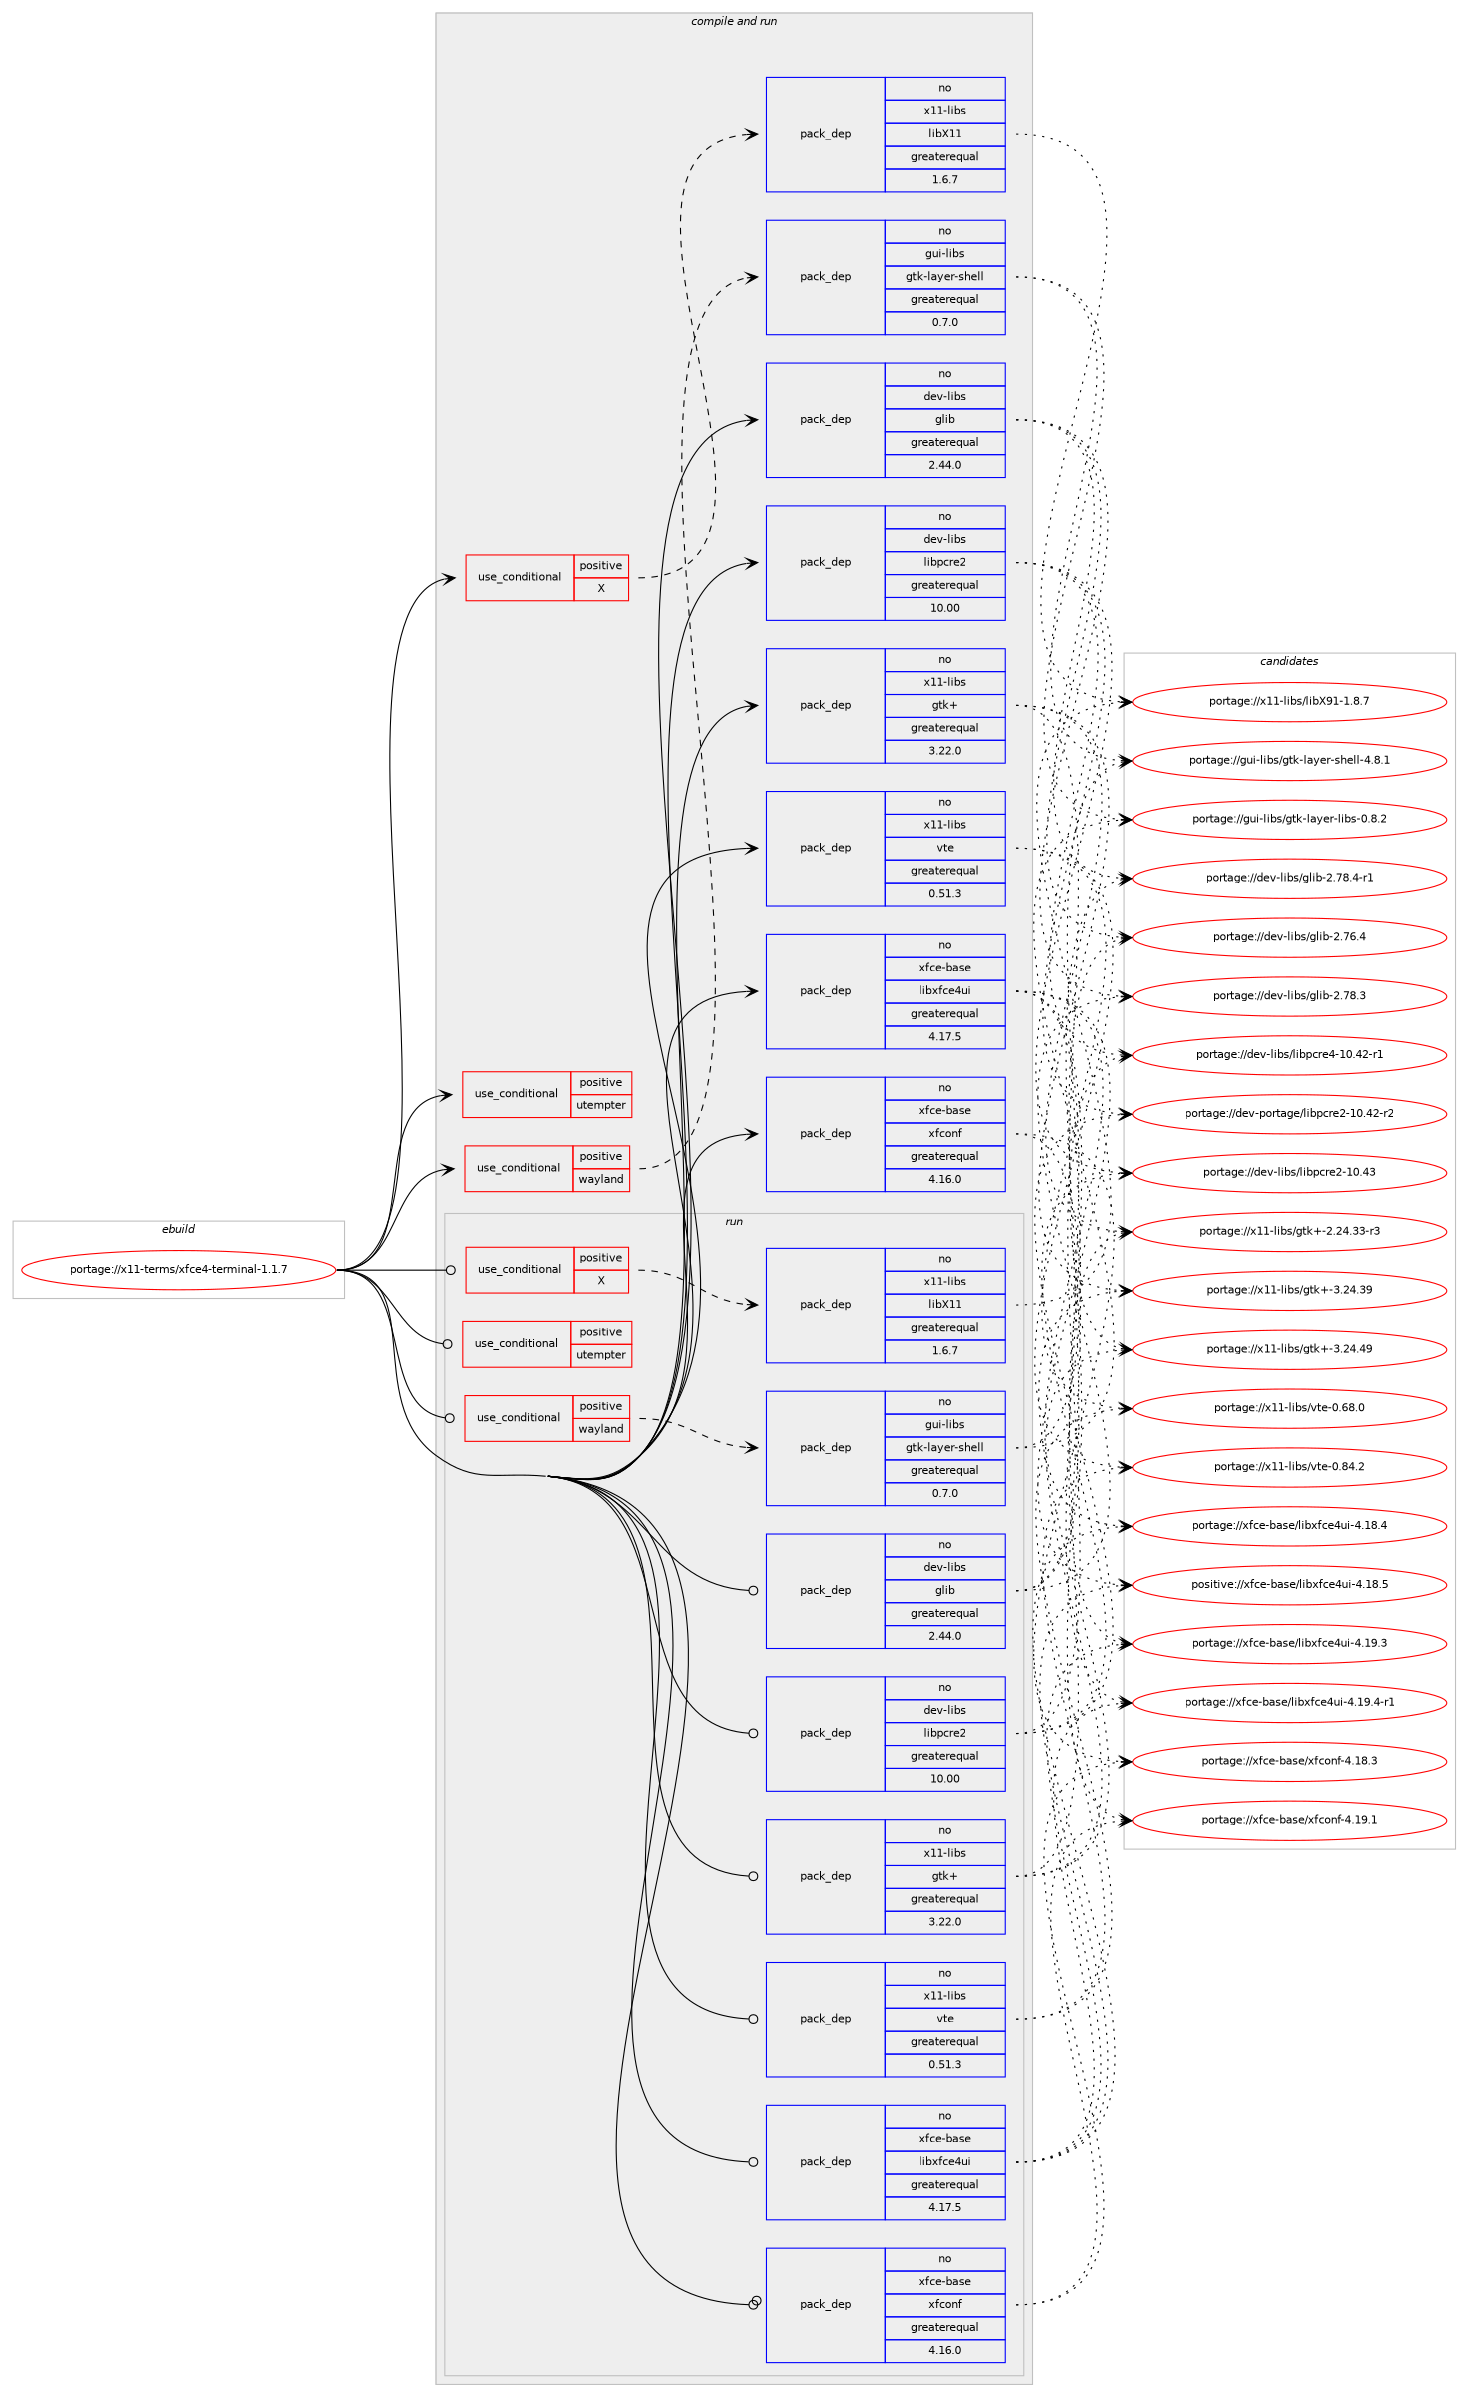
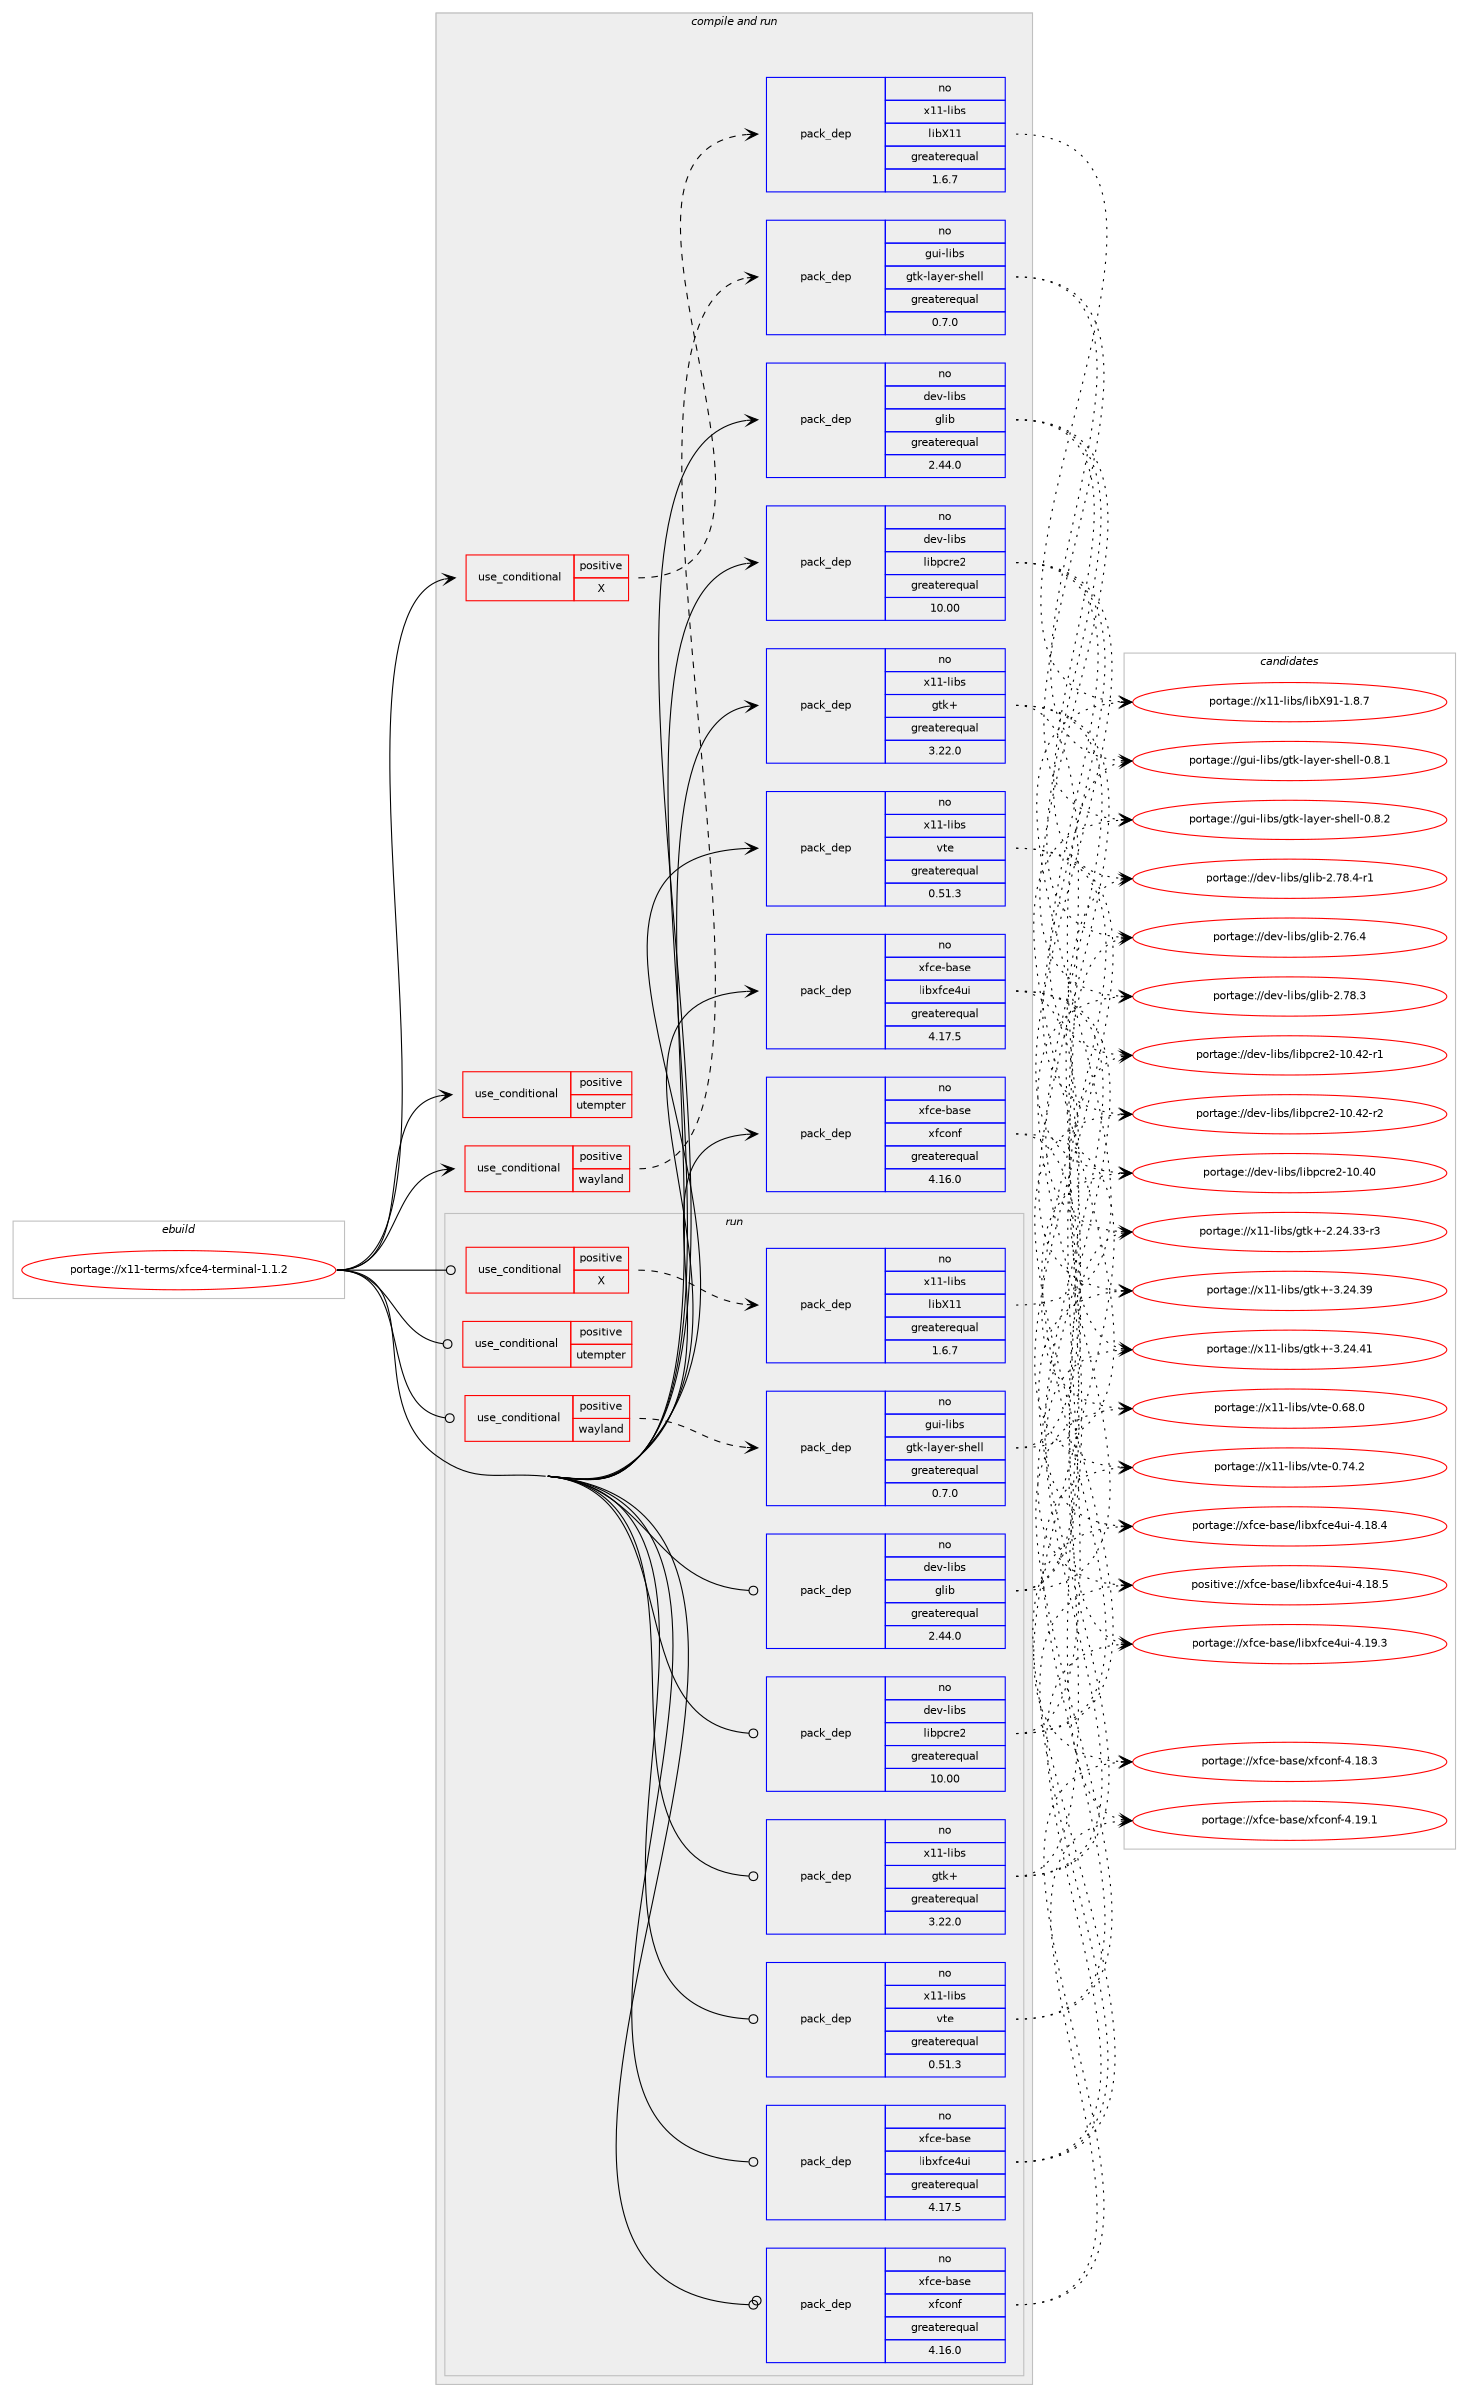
(1290, 761) -> (1290, 761)
(1290, 820) -> (1290, 820)
(1290, 1055) -> (1290, 1055)
(1290, 1114) -> (1290, 1114)
(1290, 1173) -> (1290, 1173)
(179, 1270) -> (179, 1270)
(1290, 1350) -> (1290, 1350)
(1290, 1468) -> (1290, 1468)
(1290, 1703) -> none
